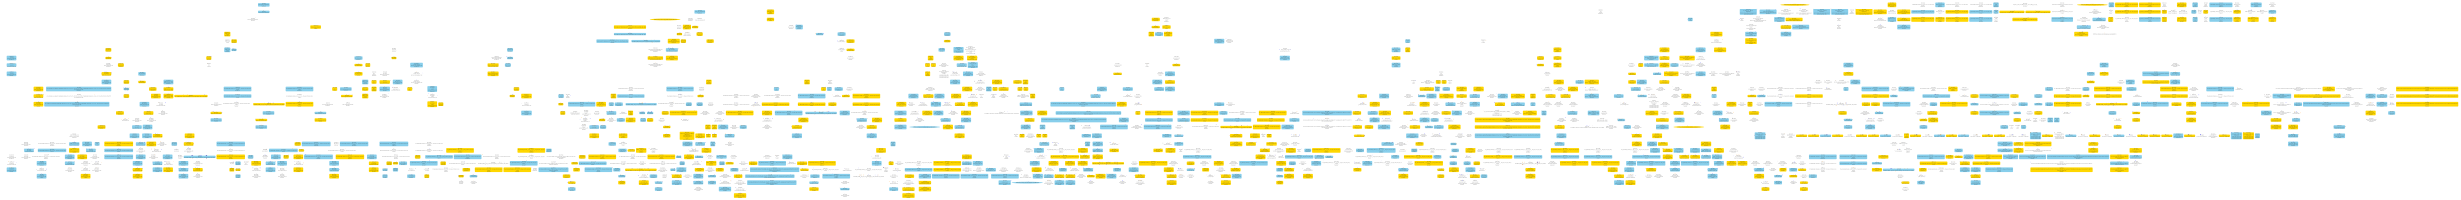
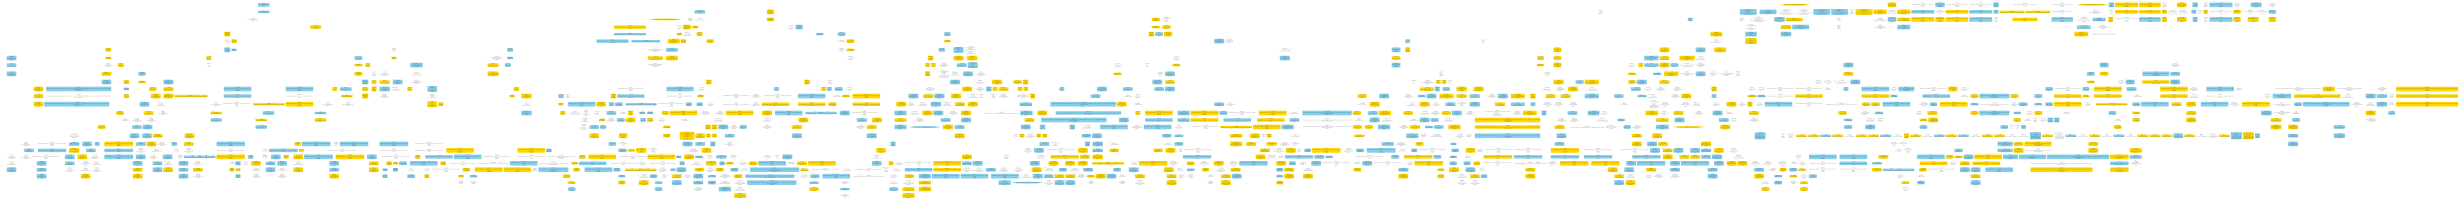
(42, 170) -> (42, 170)
